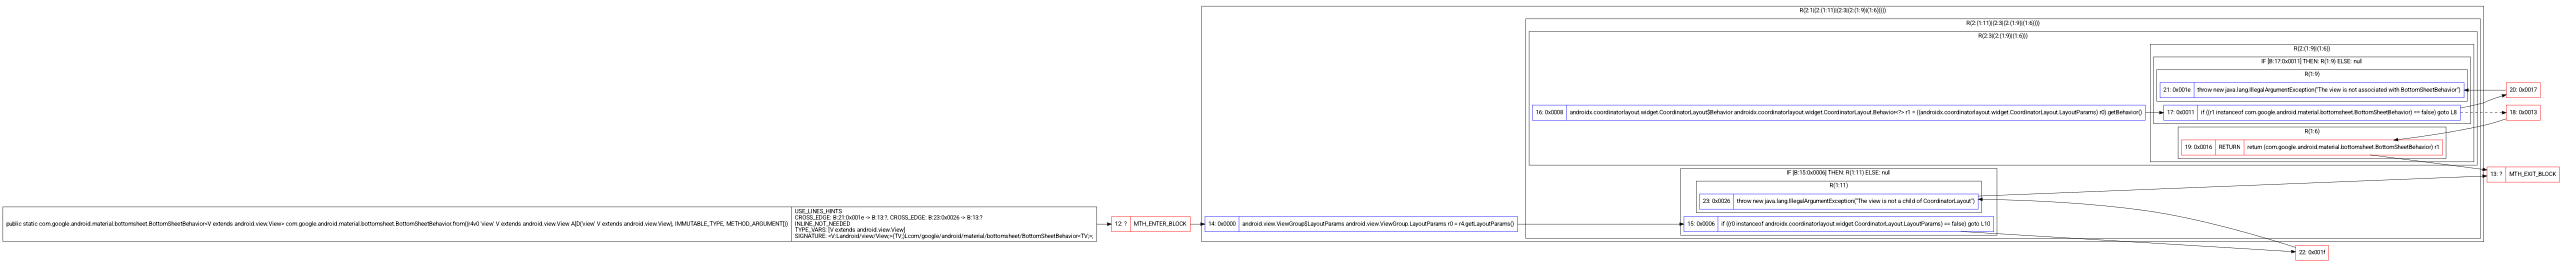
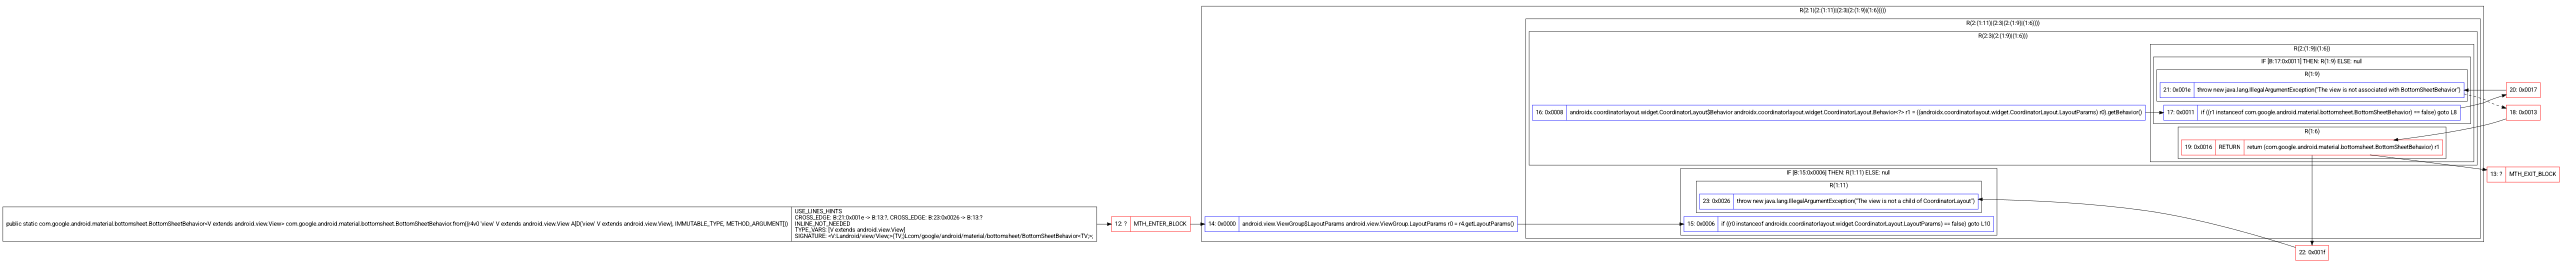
(2486, 113) -> (2491, 103)
(2230, 186) -> none
(2176, 245) -> (2312, 198)
